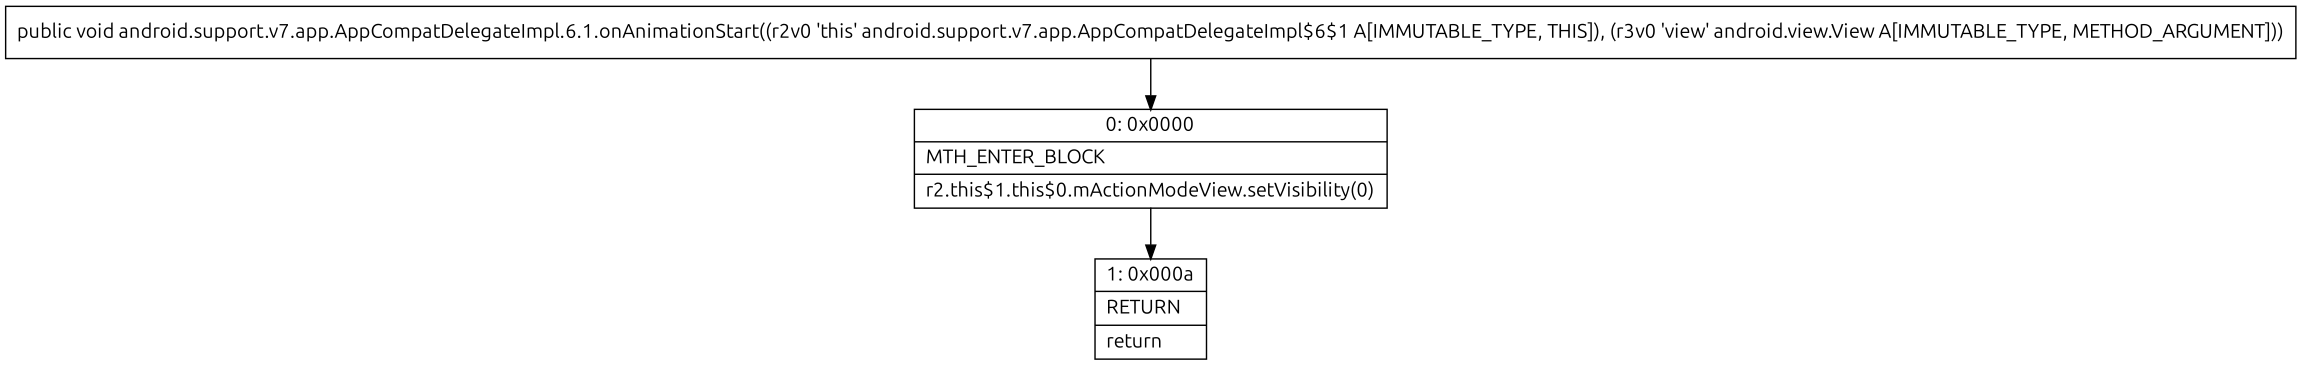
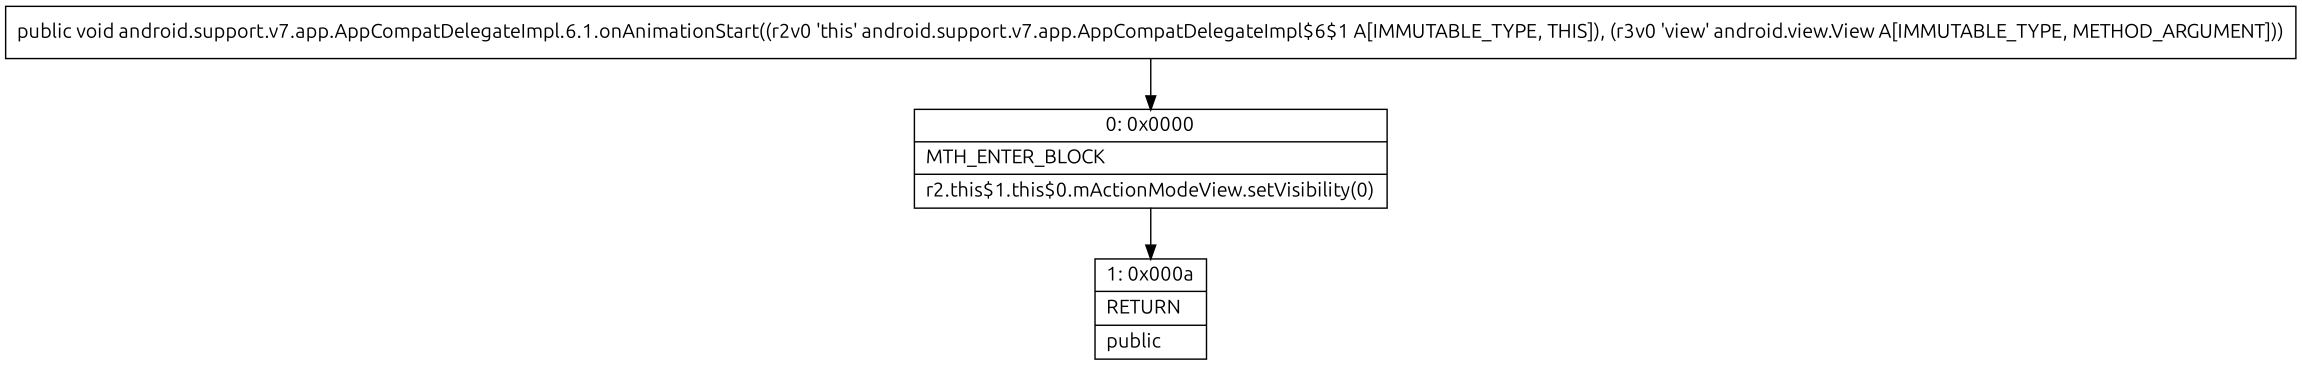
(1135, 341) -> (1135, 341)
